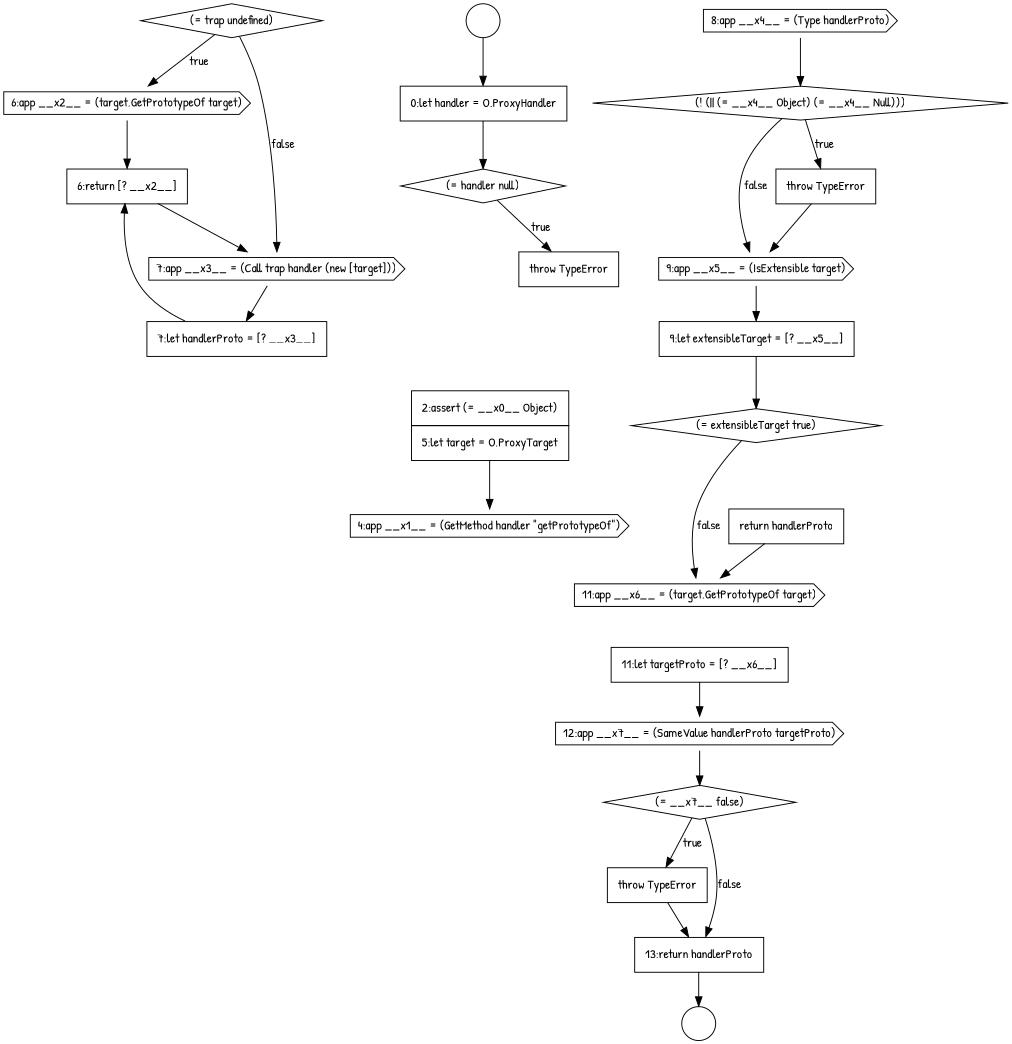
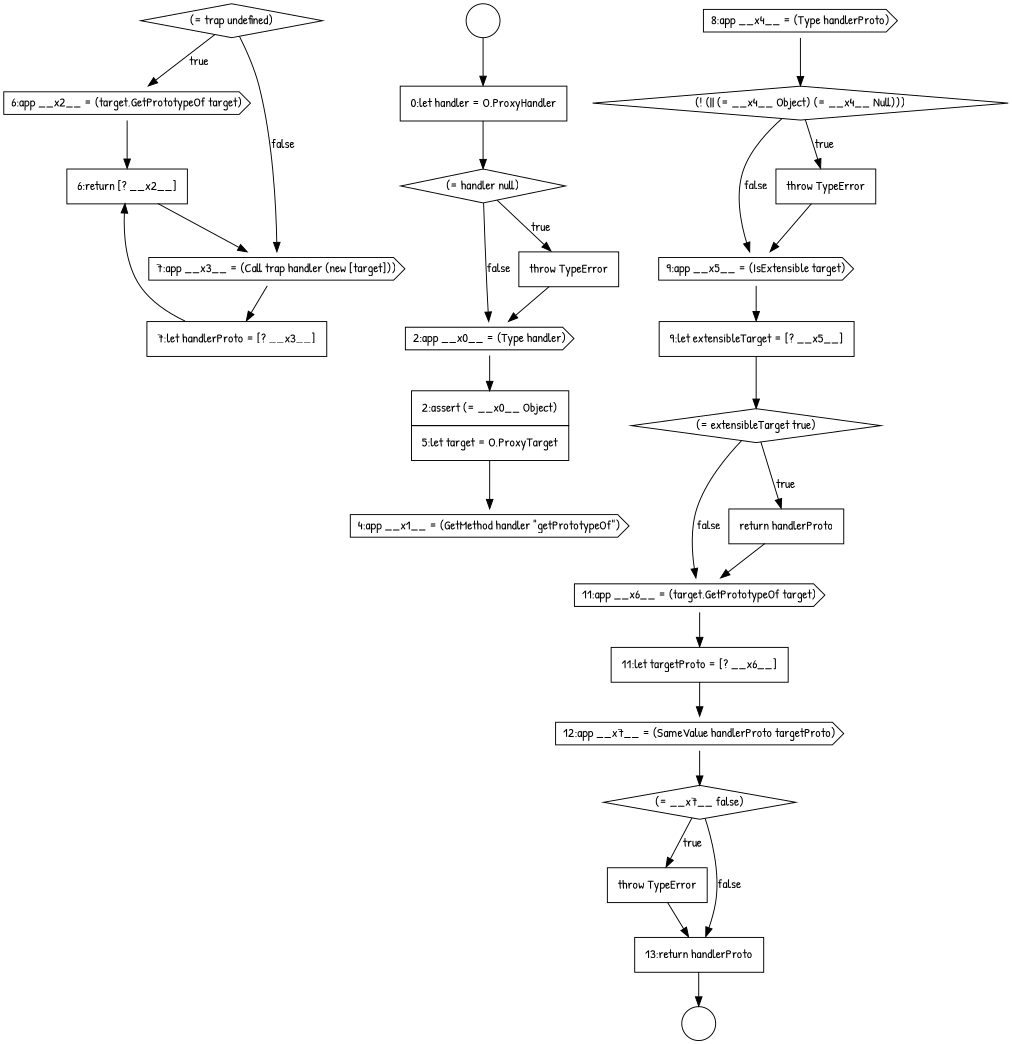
none -> (490, 339)
none -> (770, 471)
none -> (700, 625)
